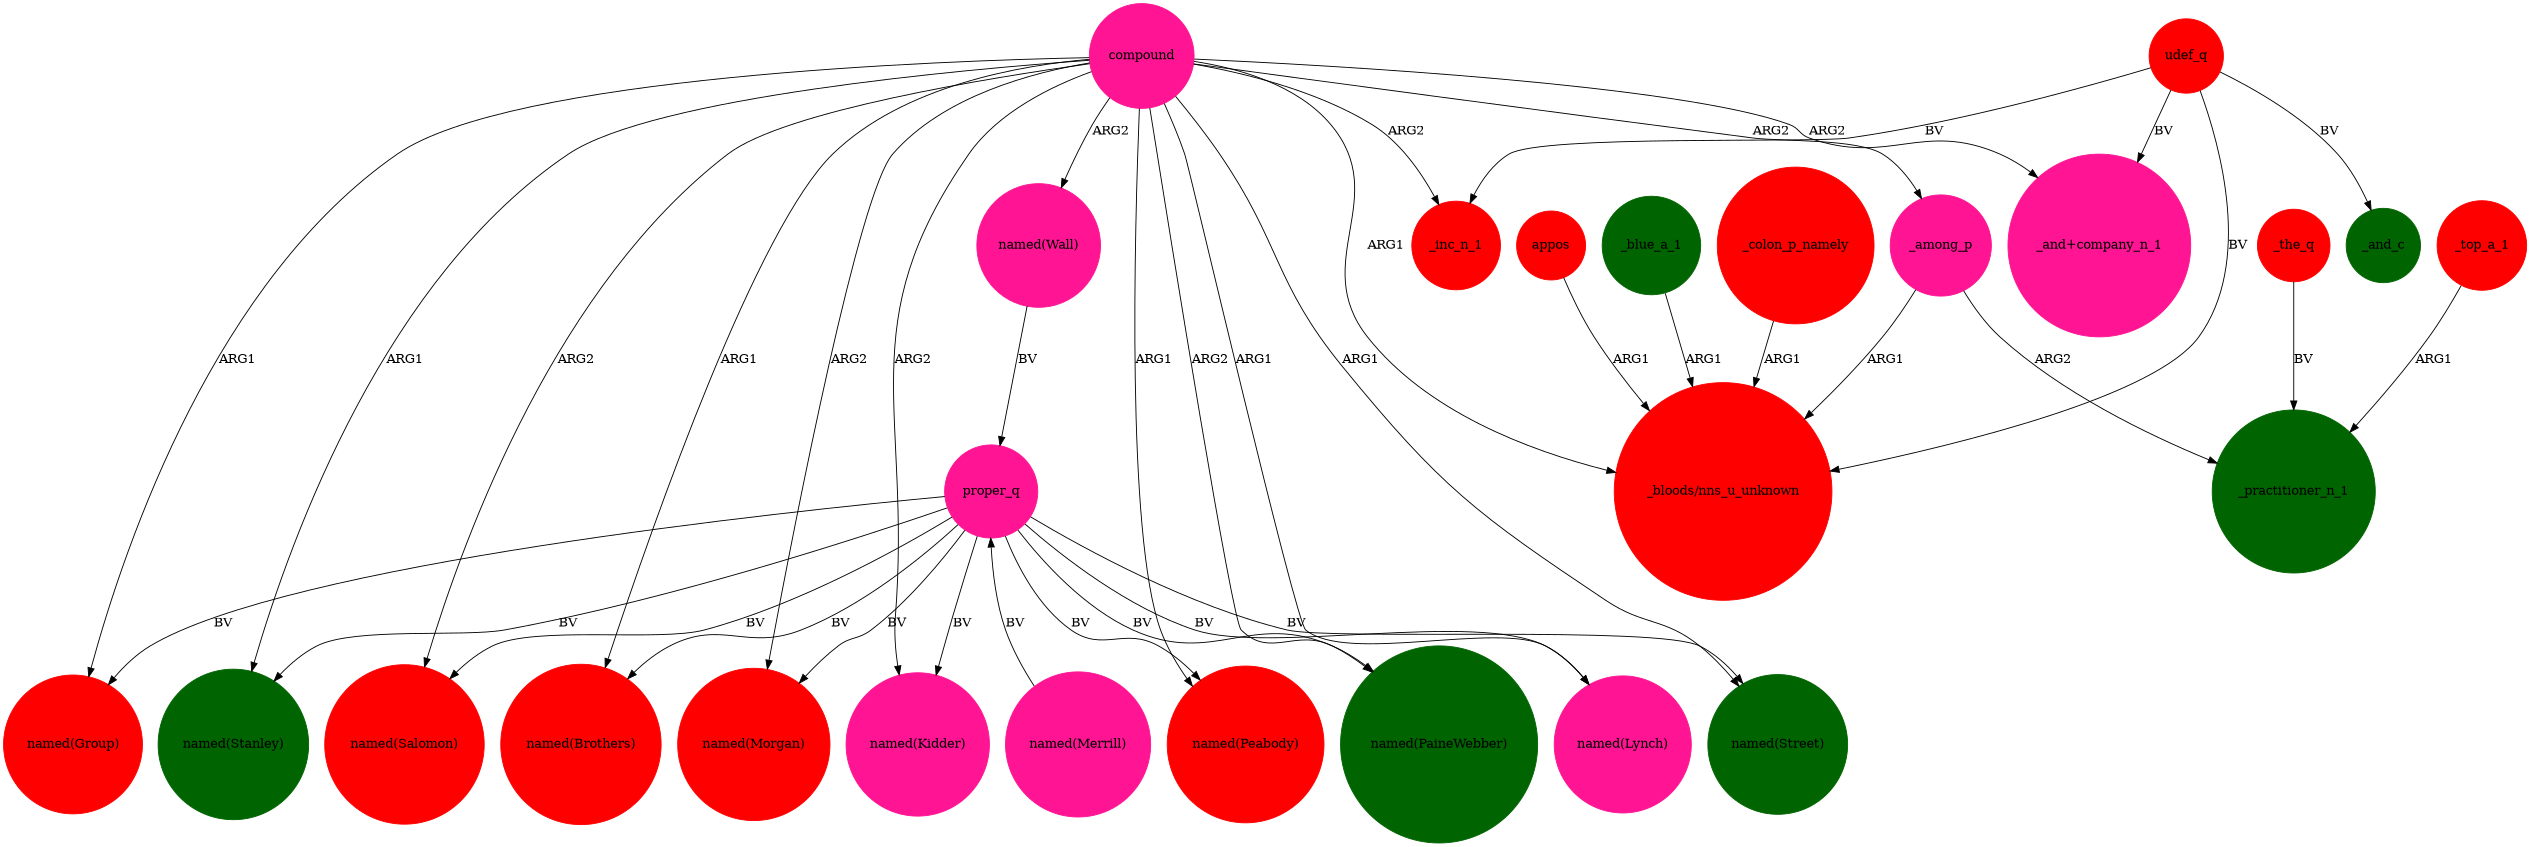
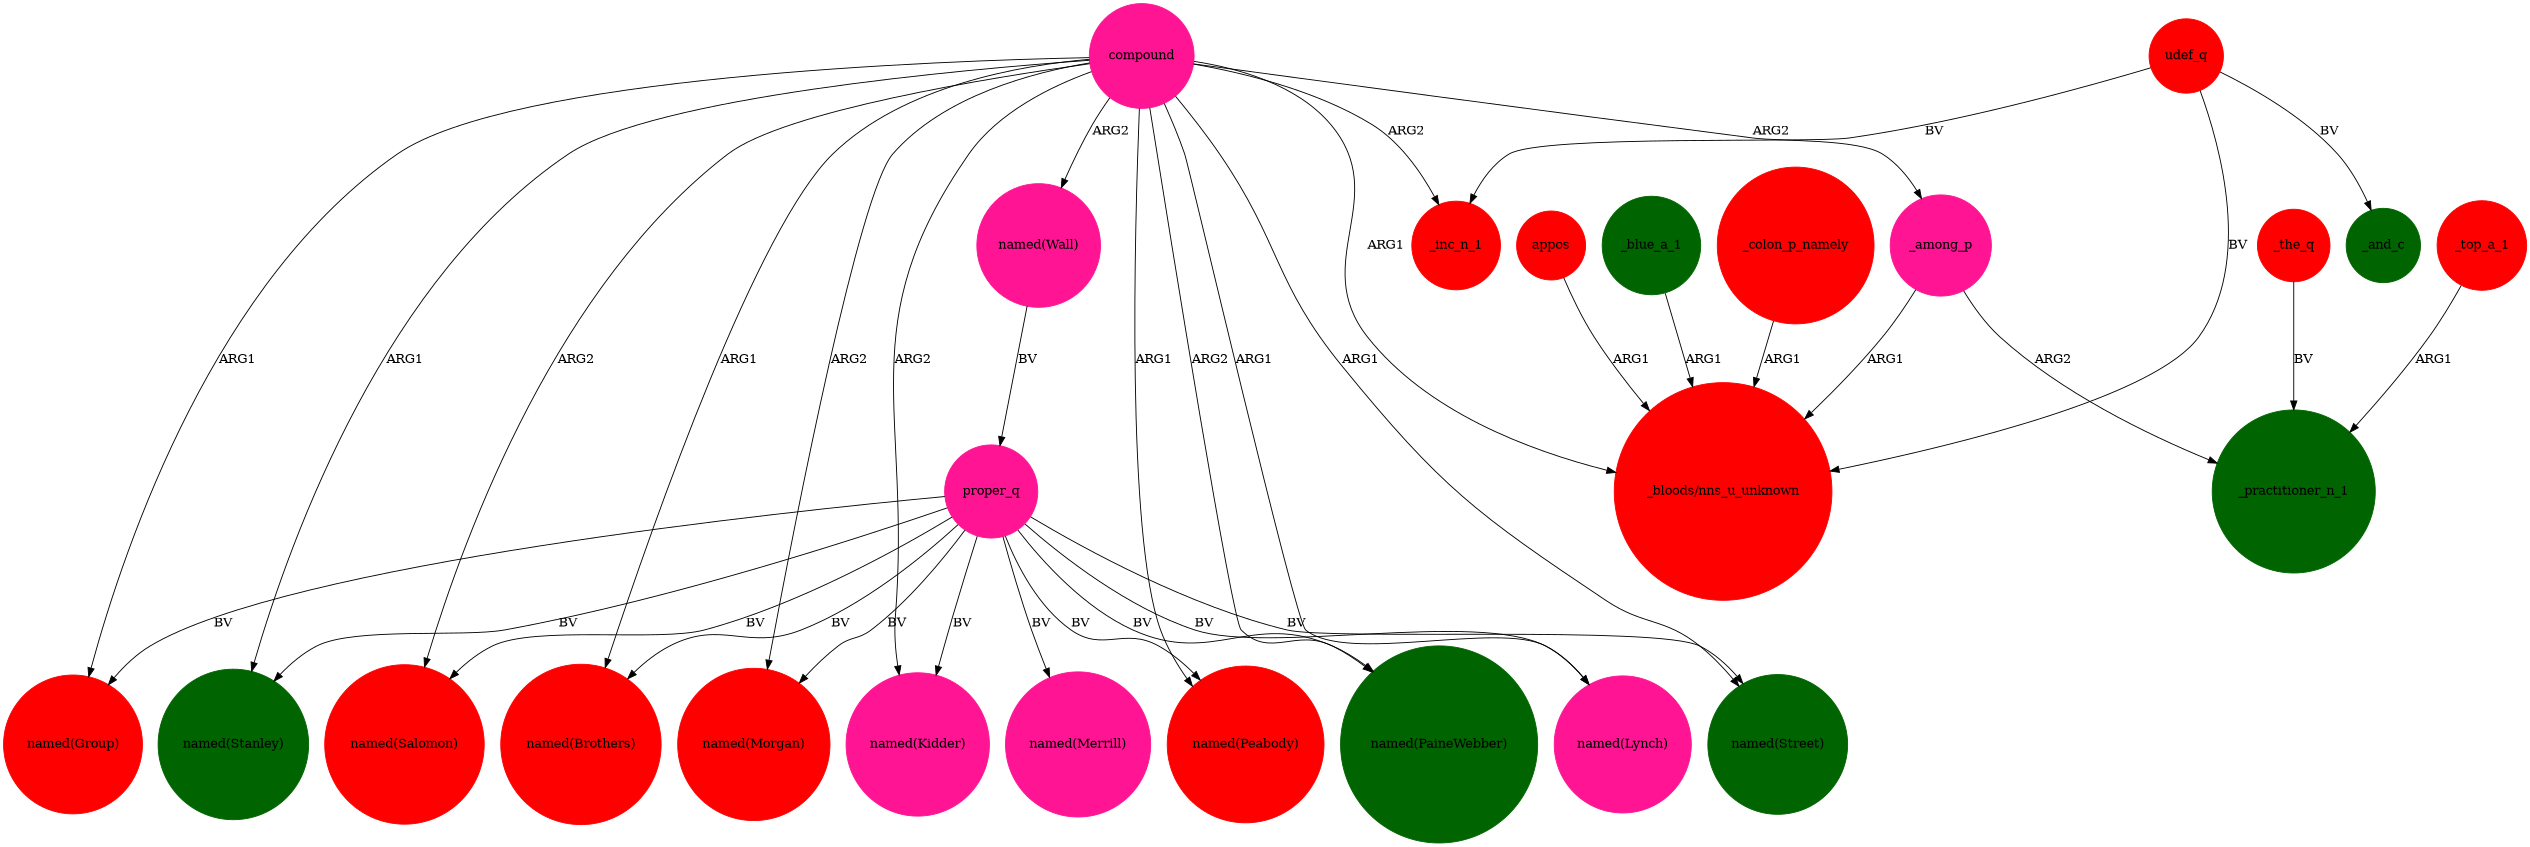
(2099, 245) -> none
(1002, 620) -> (1023, 603)
